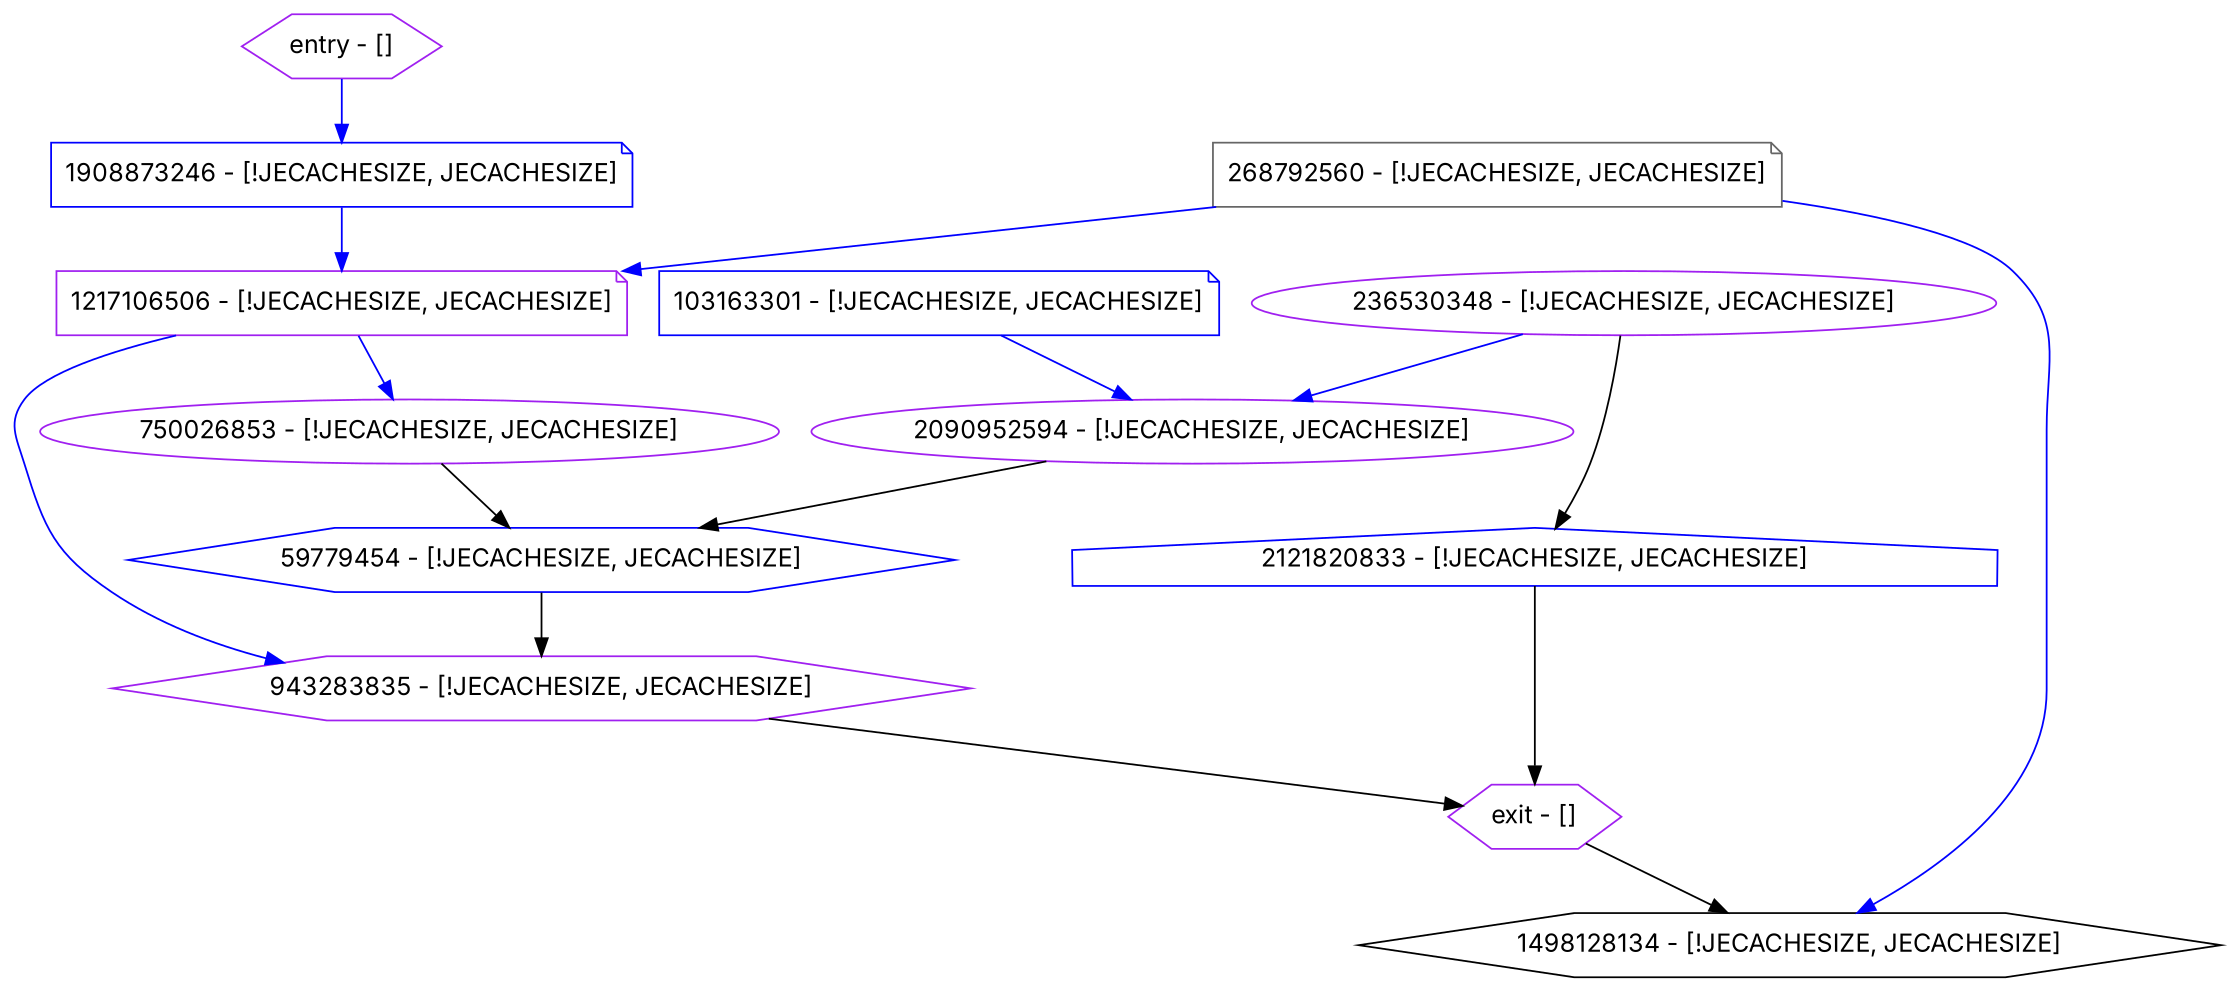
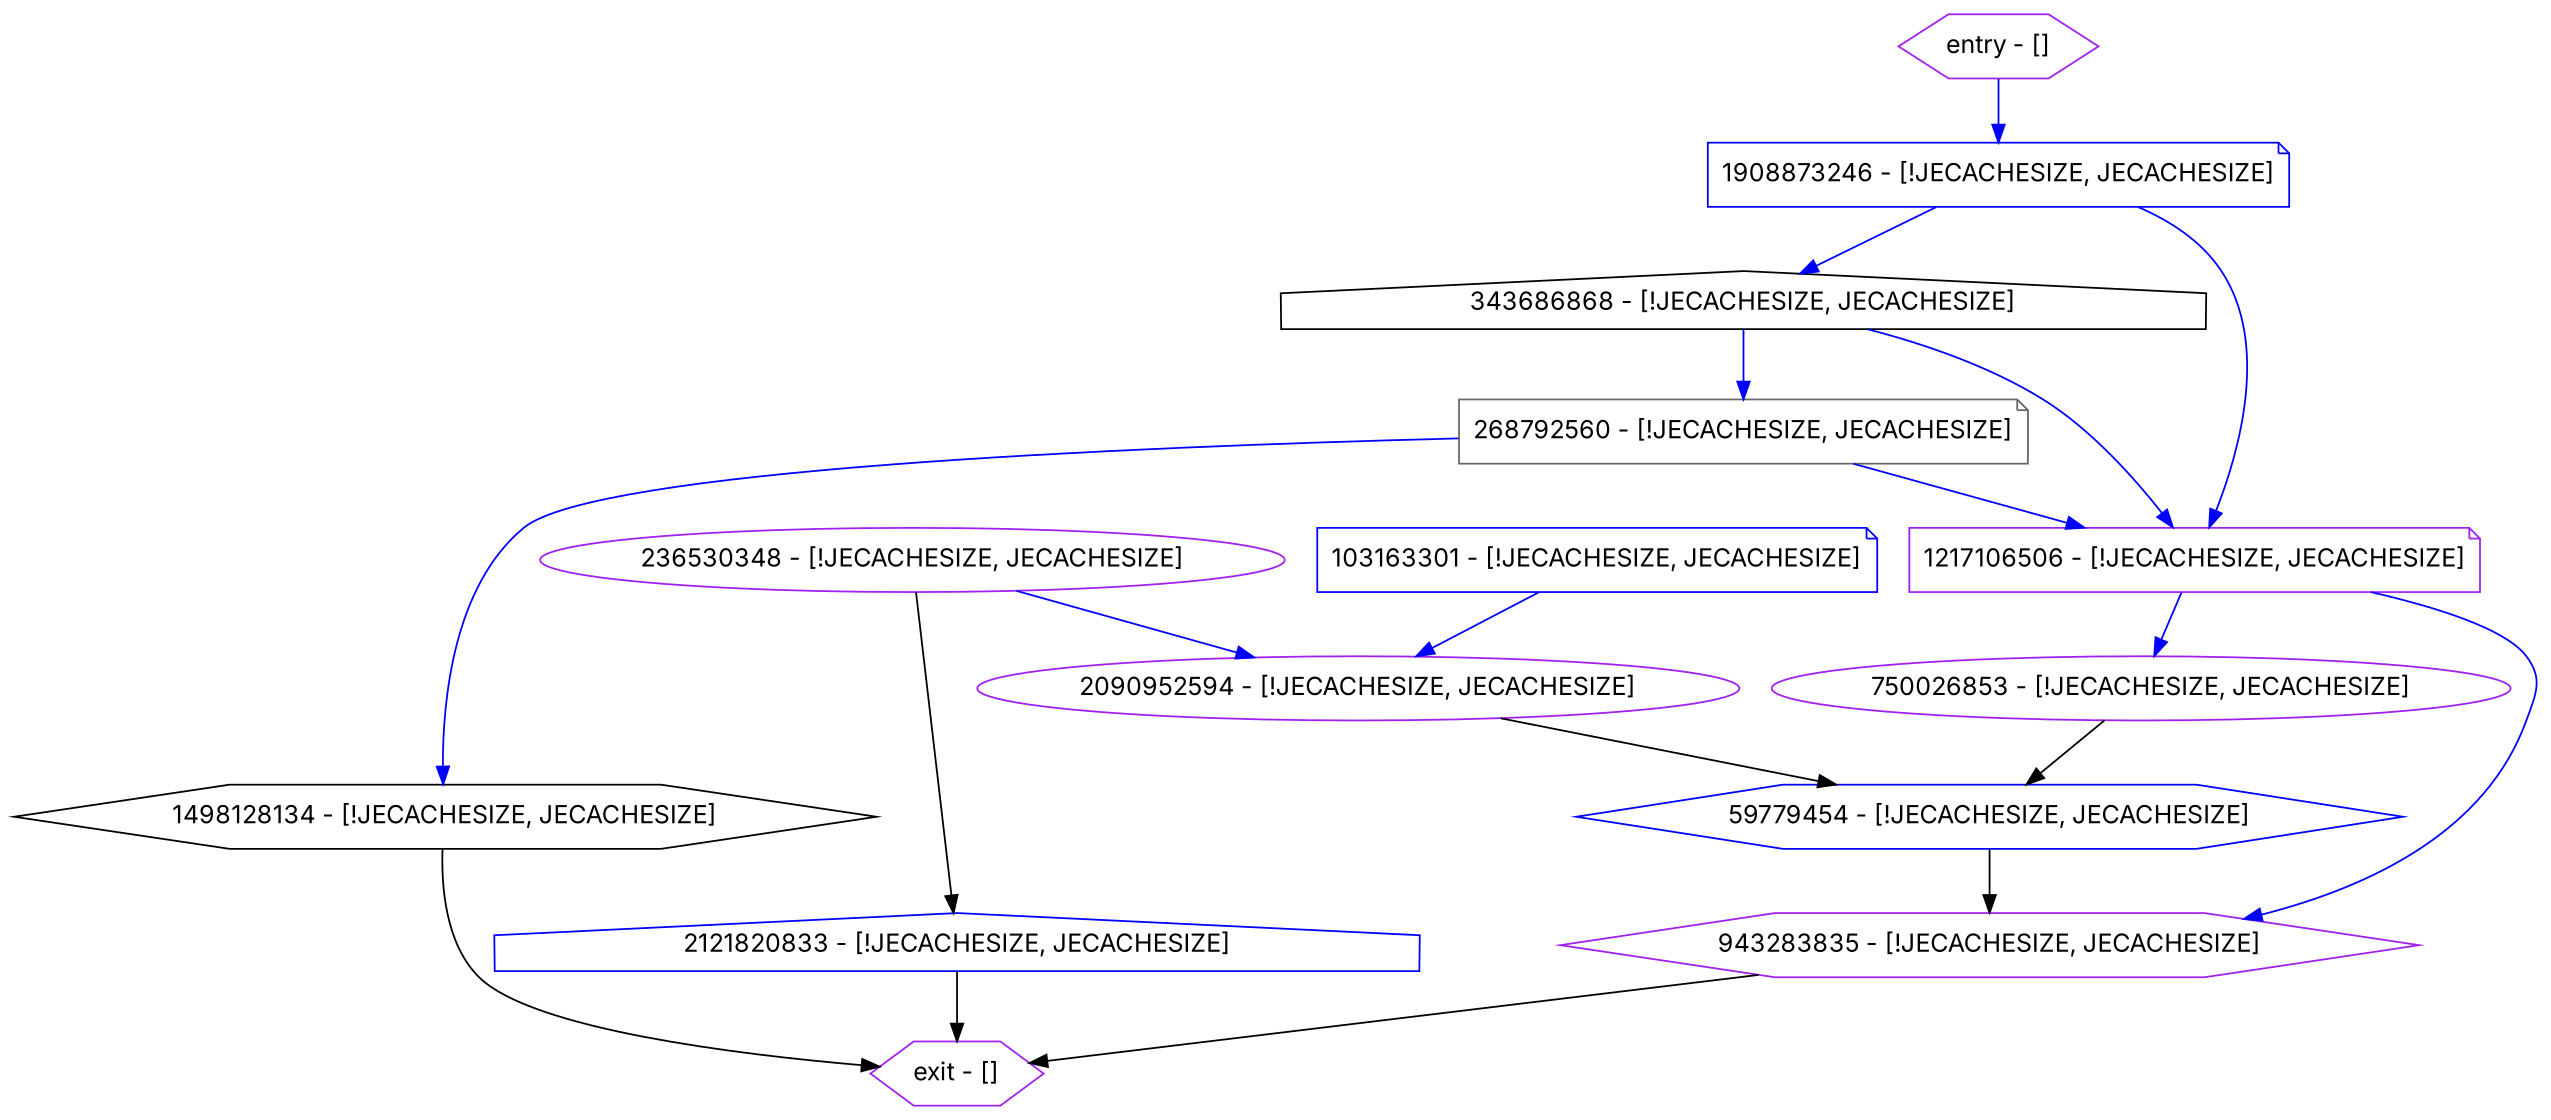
none -> (1743, 303)
(1649, 874) -> (598, 1027)
